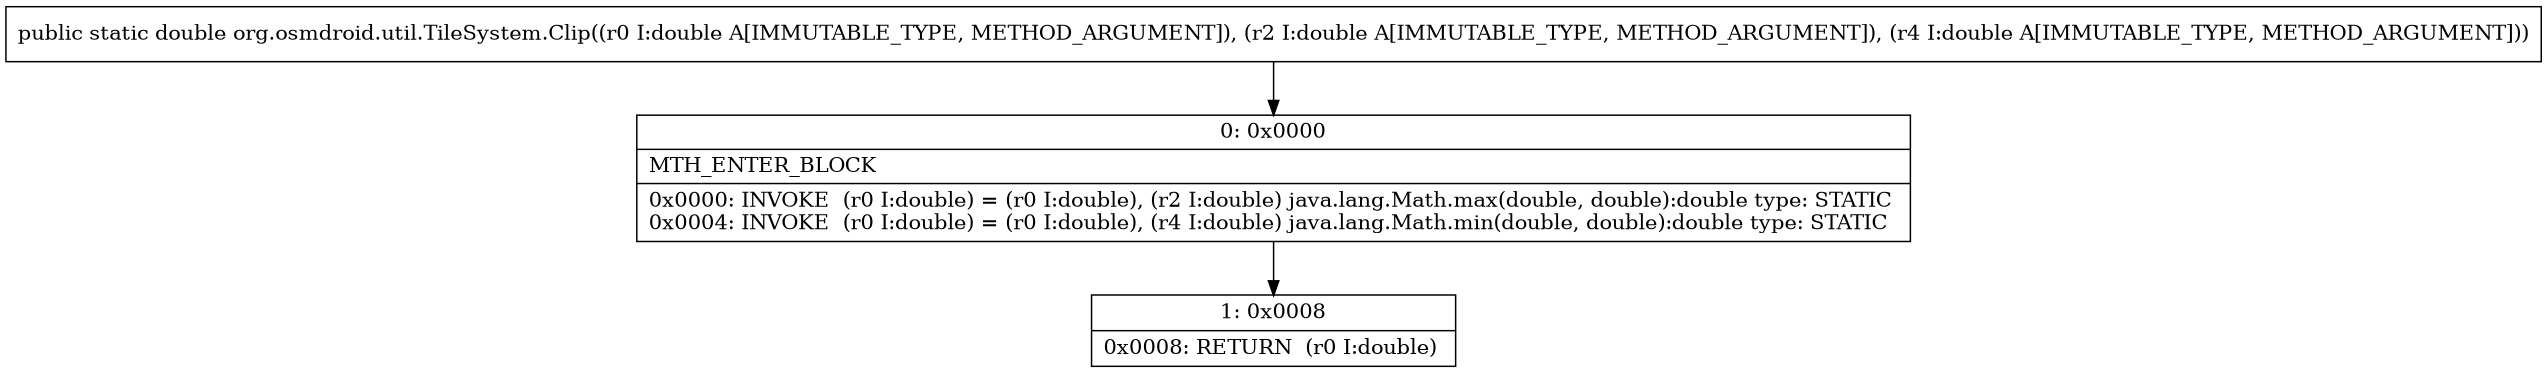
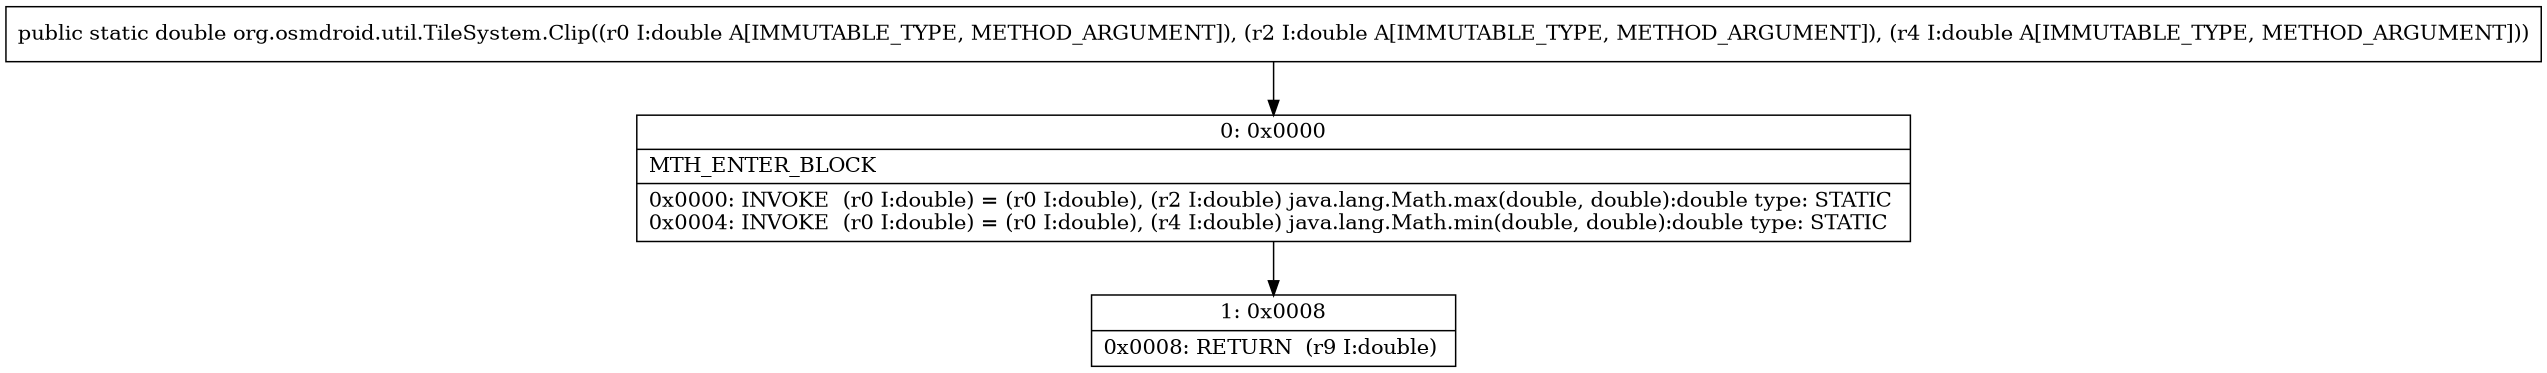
(1274, 348) -> (1274, 348)
